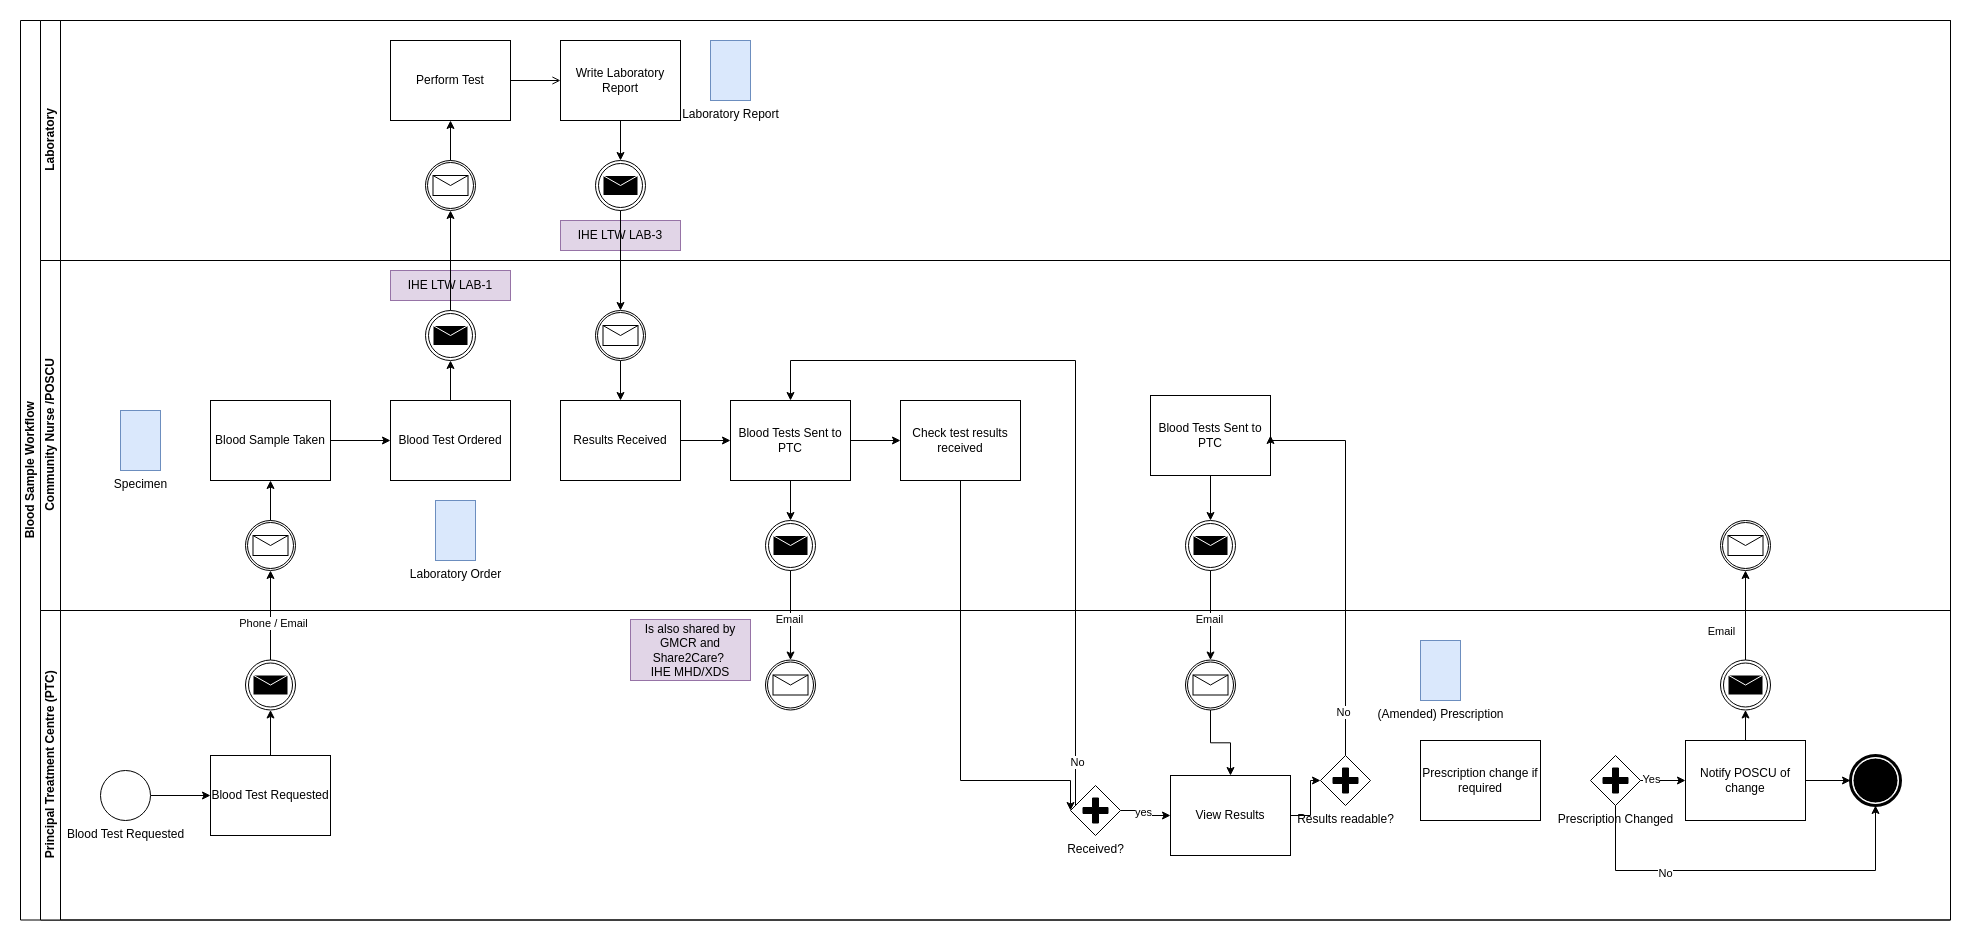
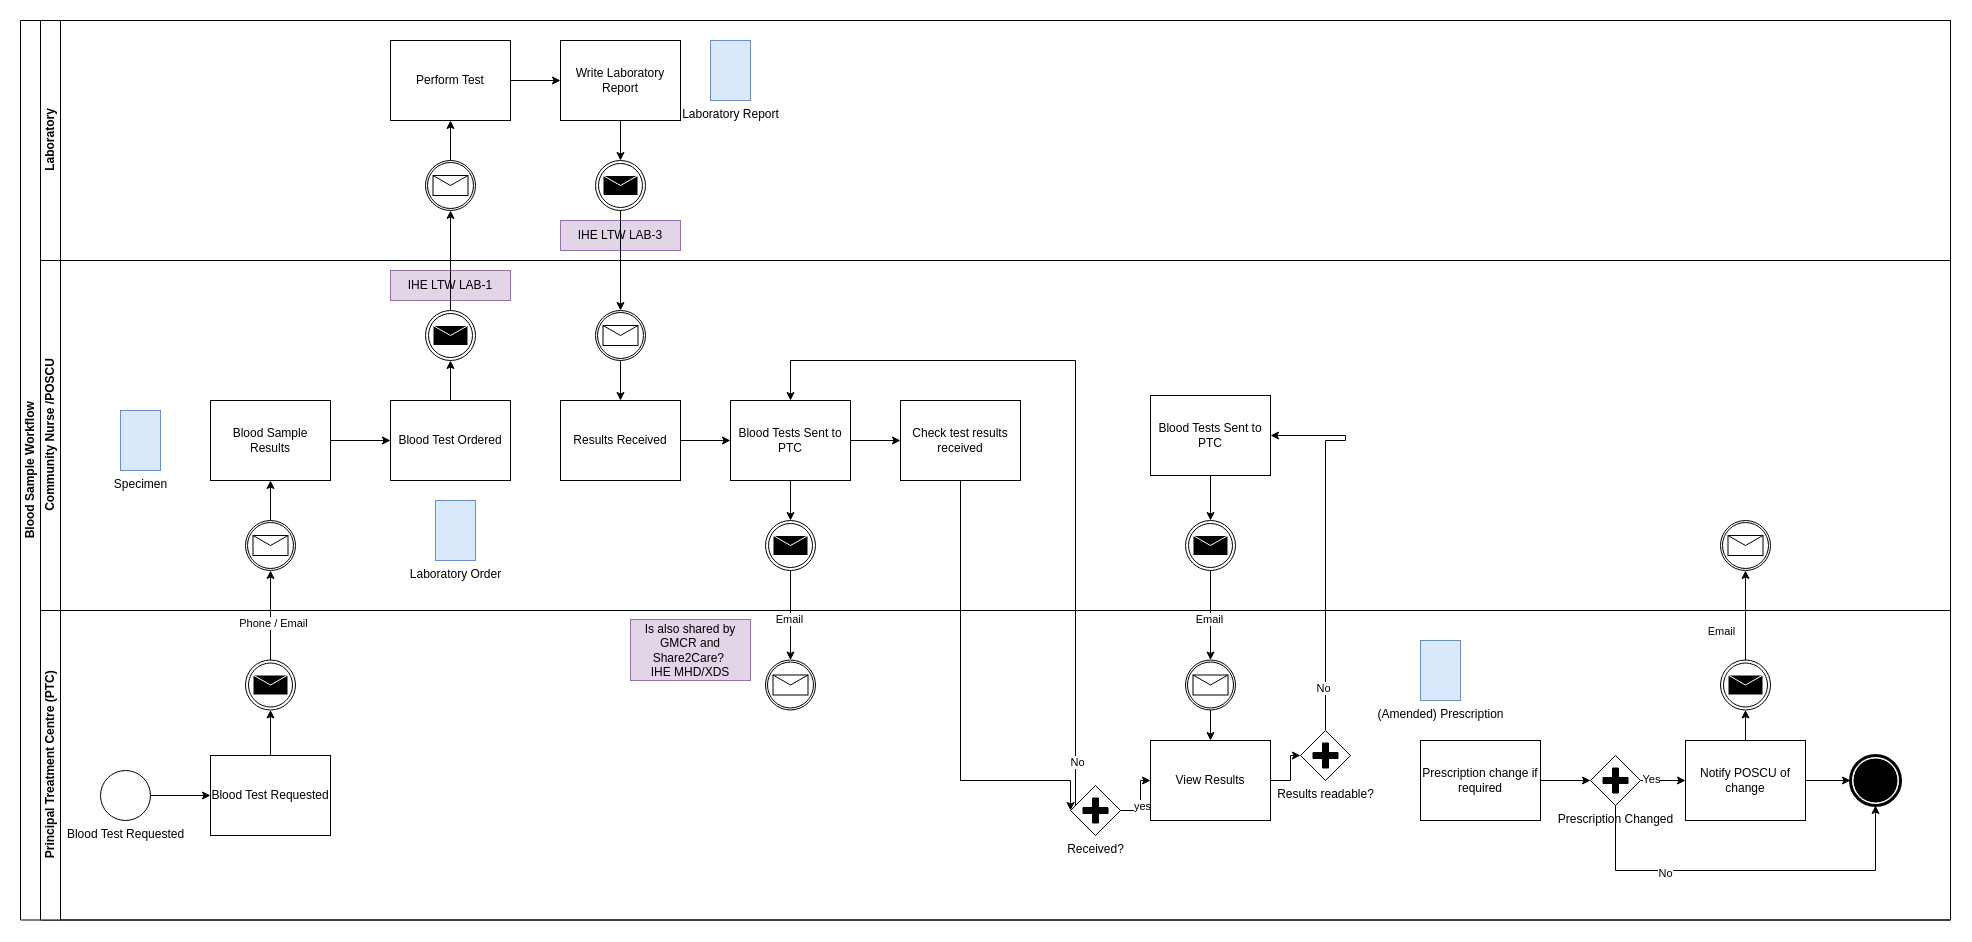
(554, 81) -> (552, 81)
(271, 441) -> (271, 441)
(1346, 781) -> (1326, 756)
none -> (1562, 781)
(1231, 816) -> (1211, 781)
